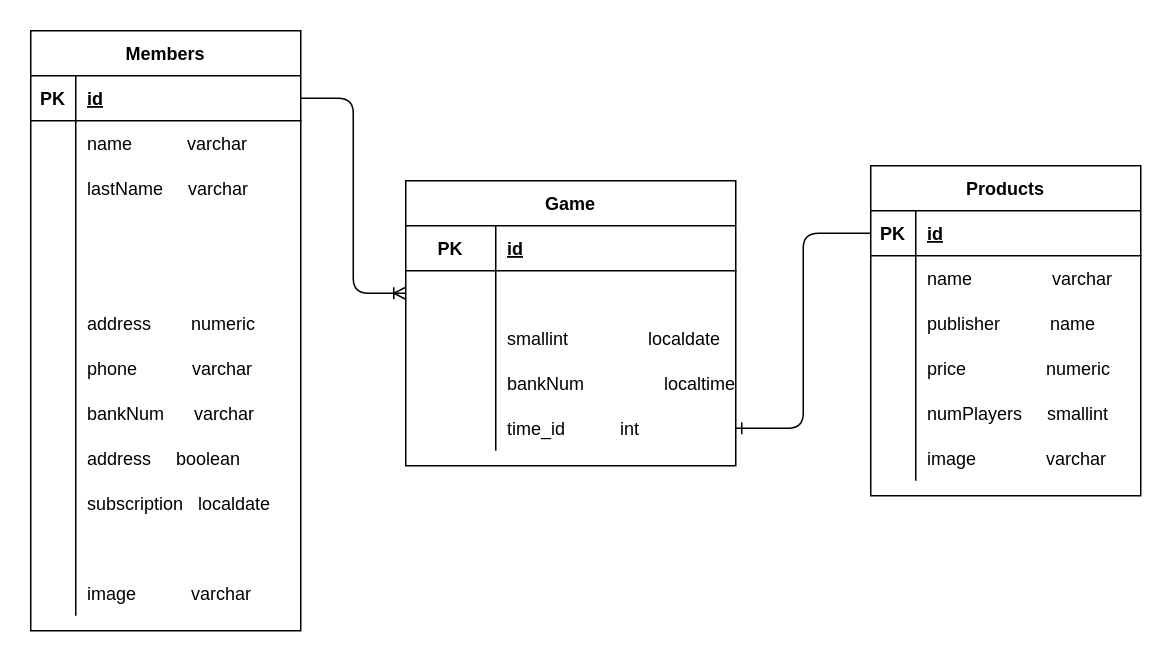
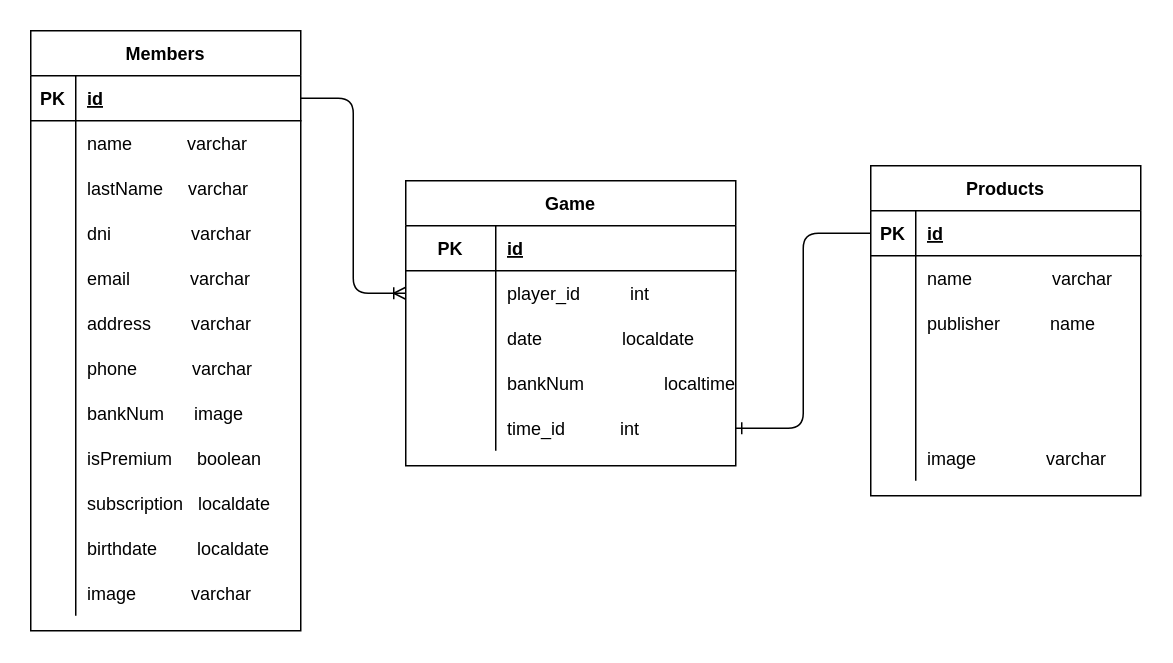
none -> (188, 233)
none -> (188, 278)
none -> (616, 293)
(186, 324) -> (189, 324)
(643, 339) -> (630, 339)
(1028, 368) -> none
(1028, 413) -> none
(181, 414) -> (168, 414)
(176, 459) -> (181, 459)
none -> (188, 548)
